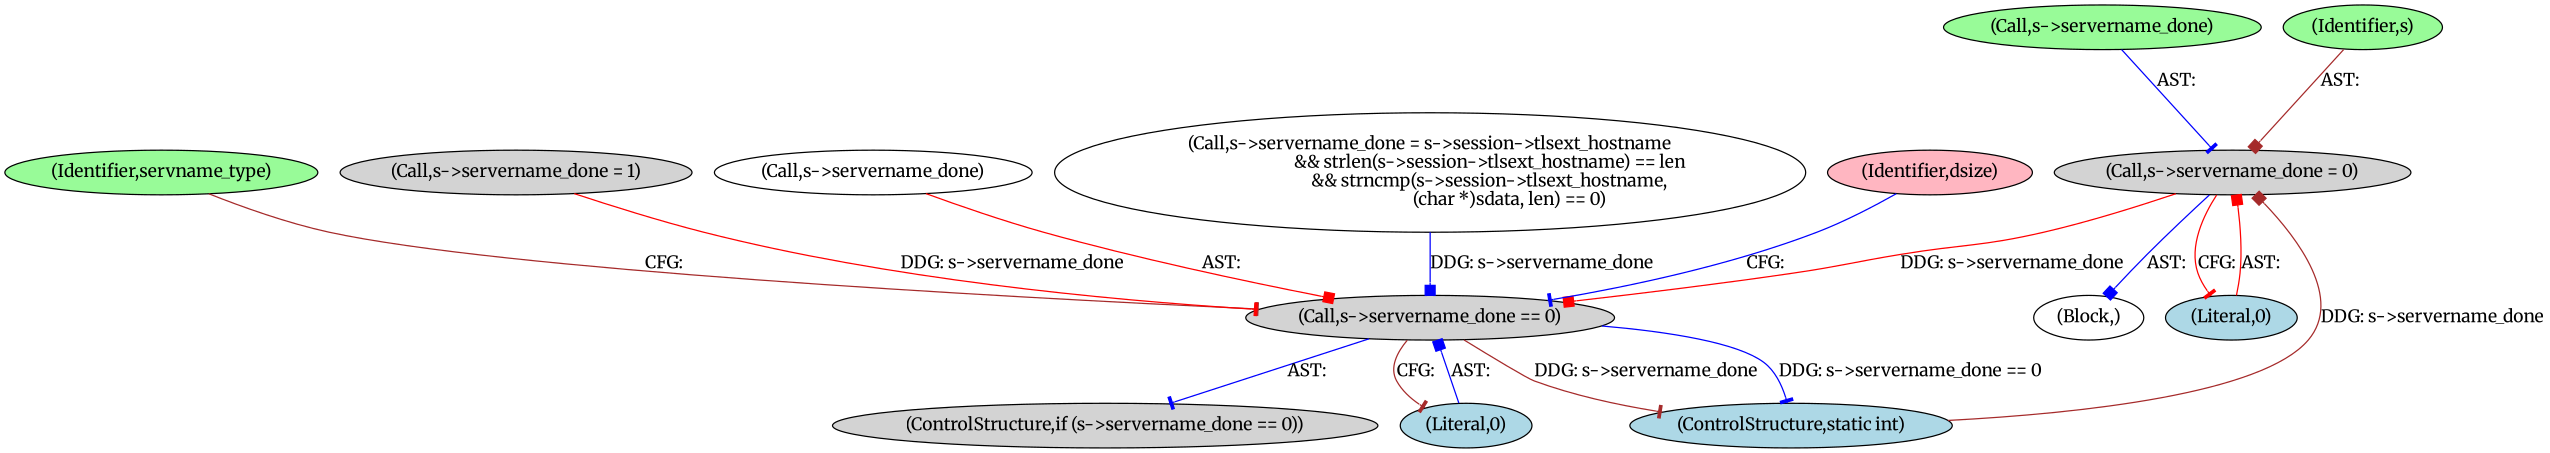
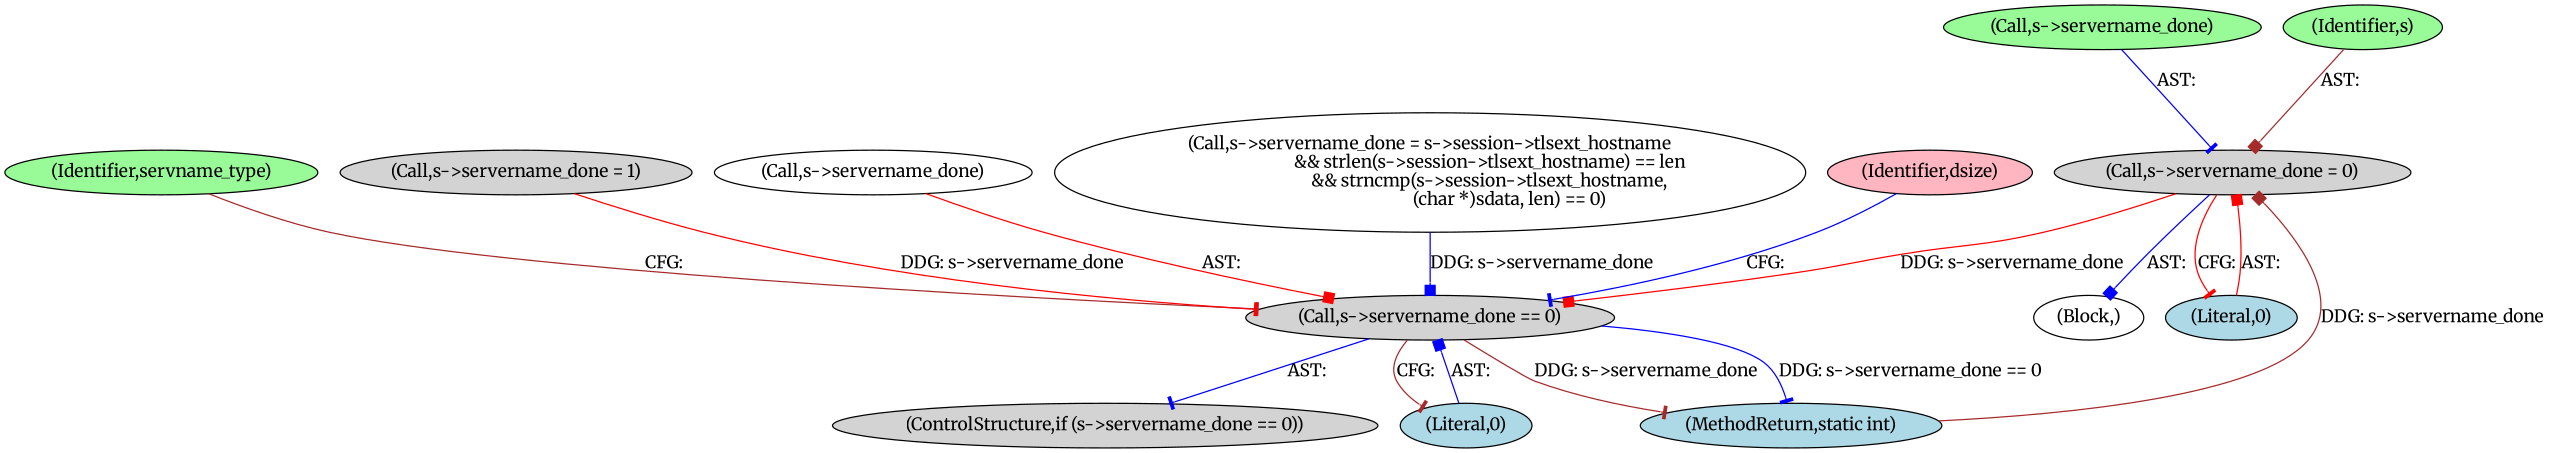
(1791, 426) -> (1791, 426)
